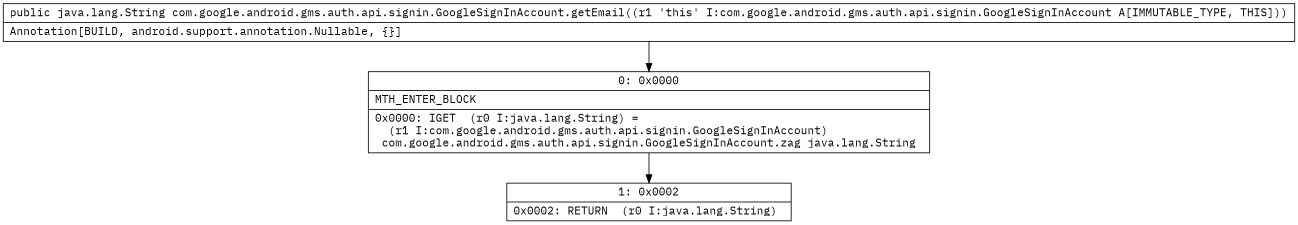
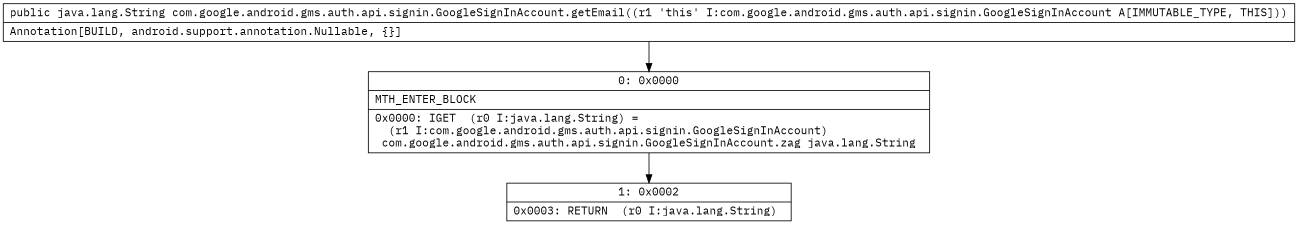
(649, 211) -> (649, 211)
